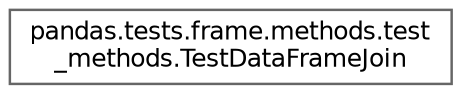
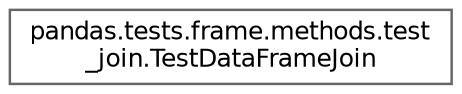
(231, 47) -> (231, 47)
